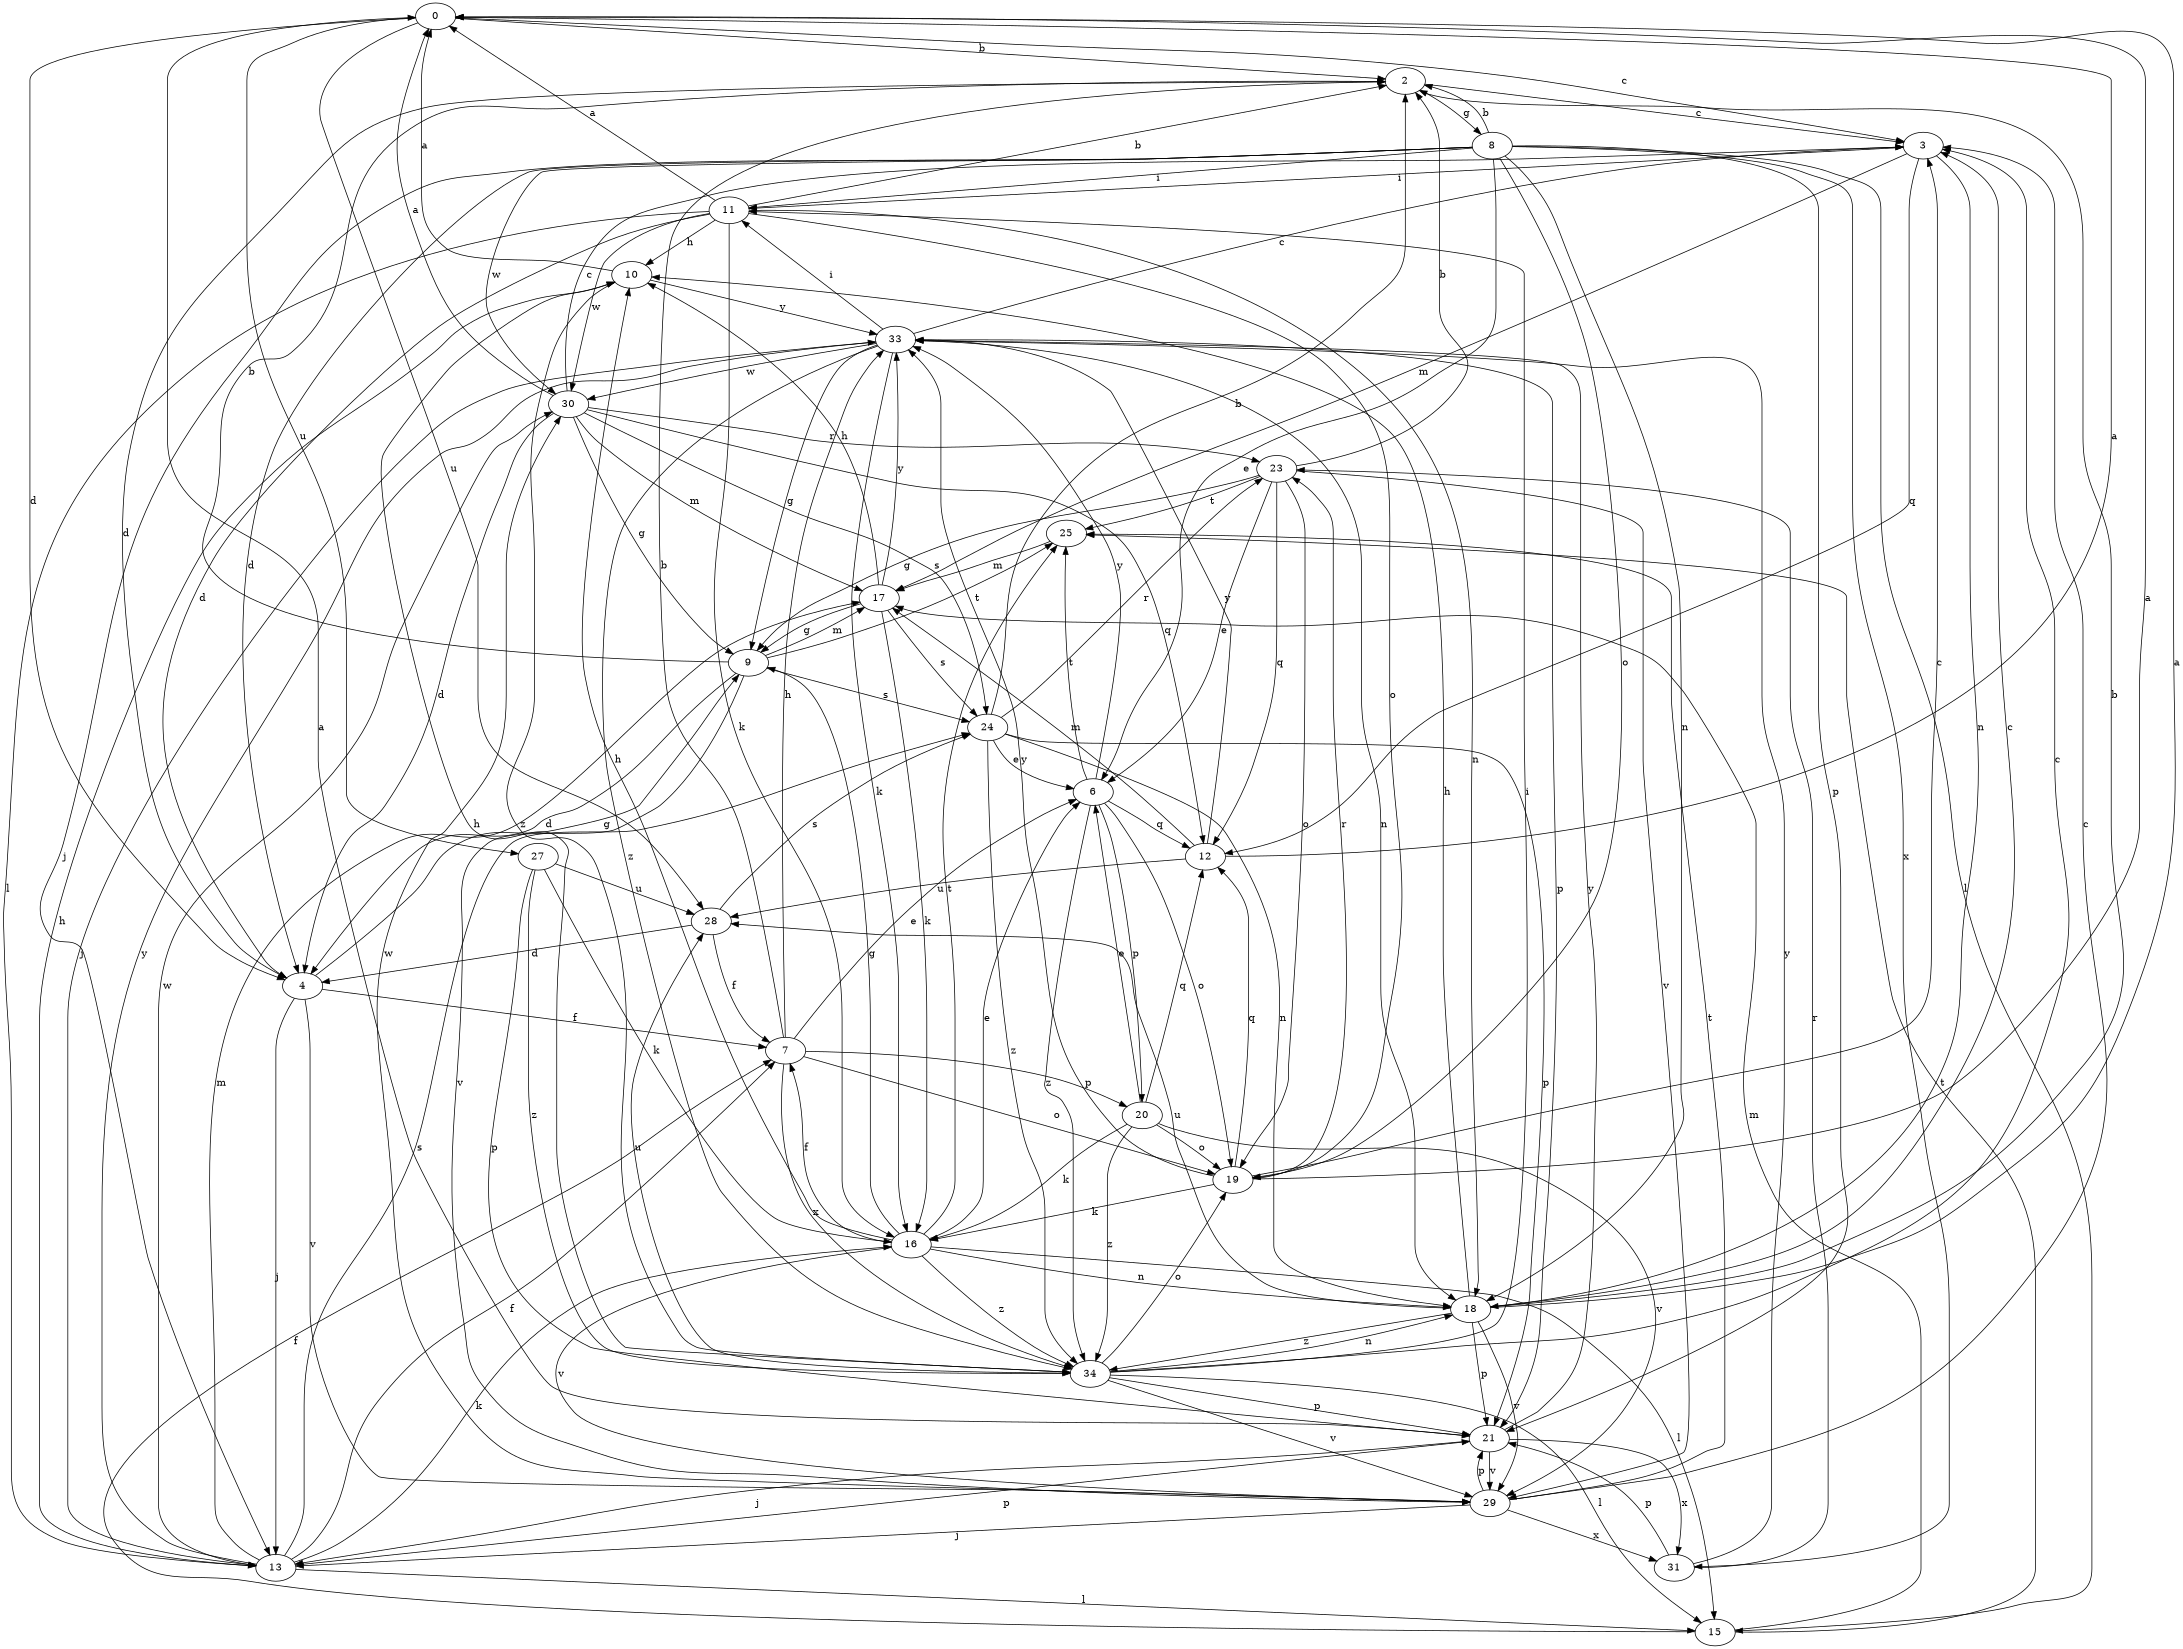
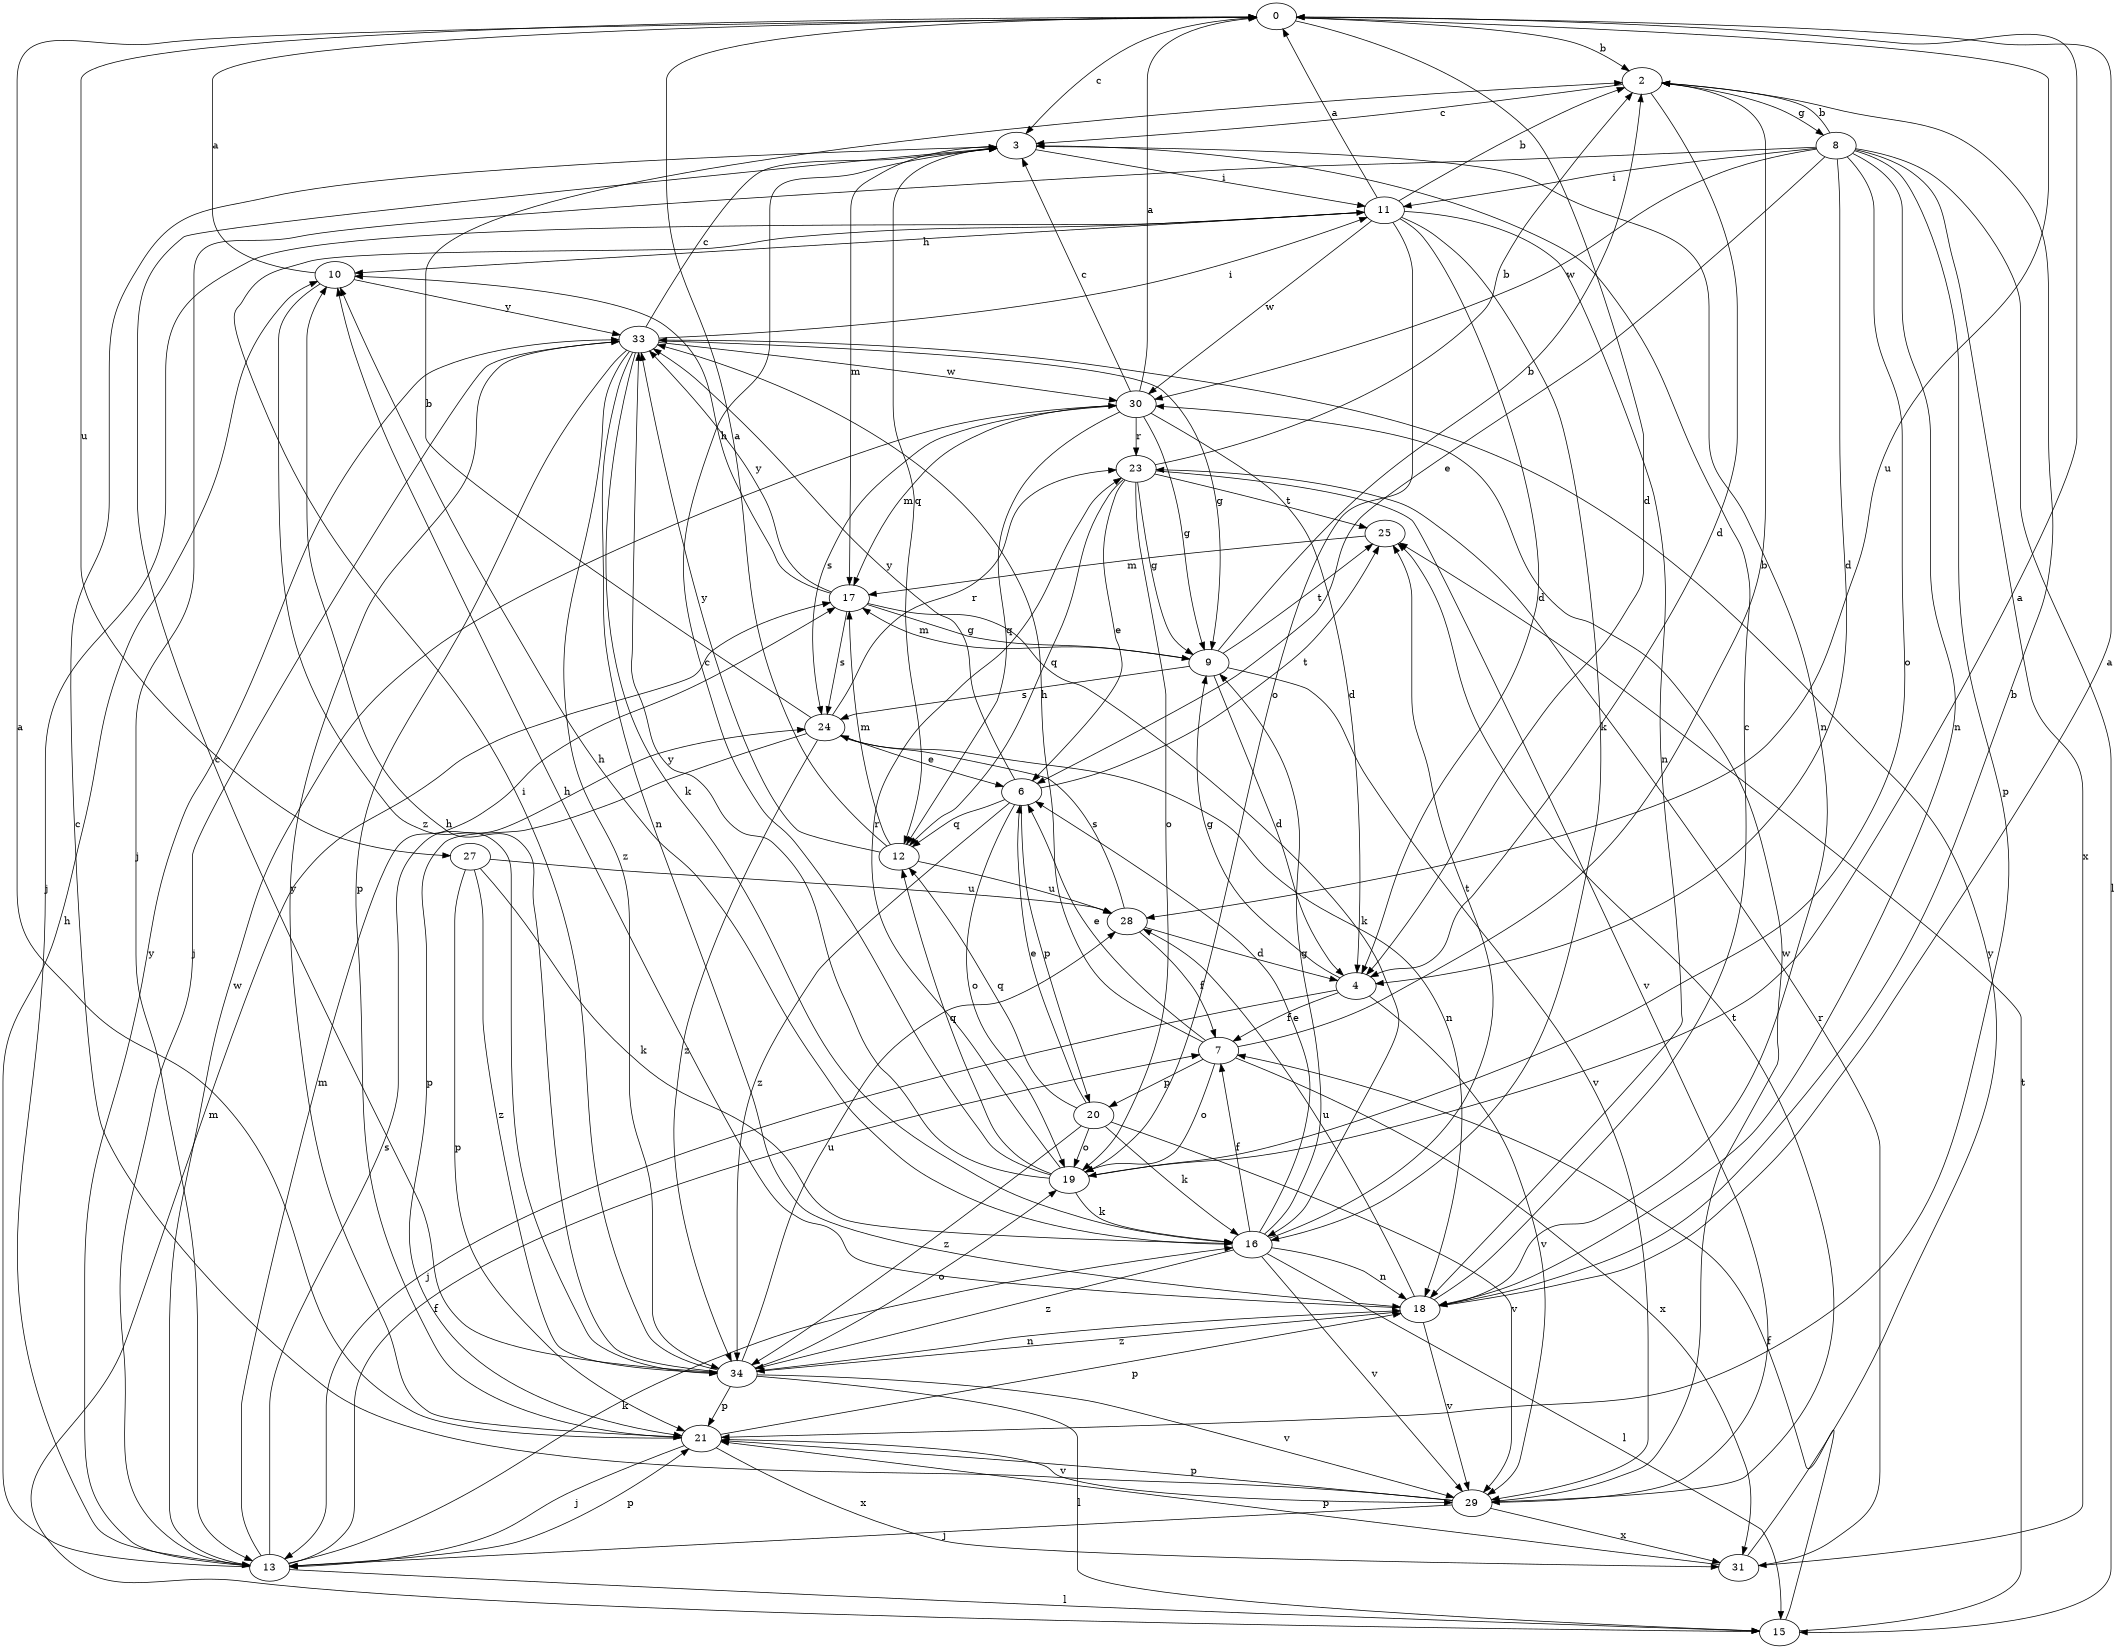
(8, 889) -> (47, 889)
(862, 1265) -> (1563, 1241)
(1479, 1370) -> (1057, 1375)
